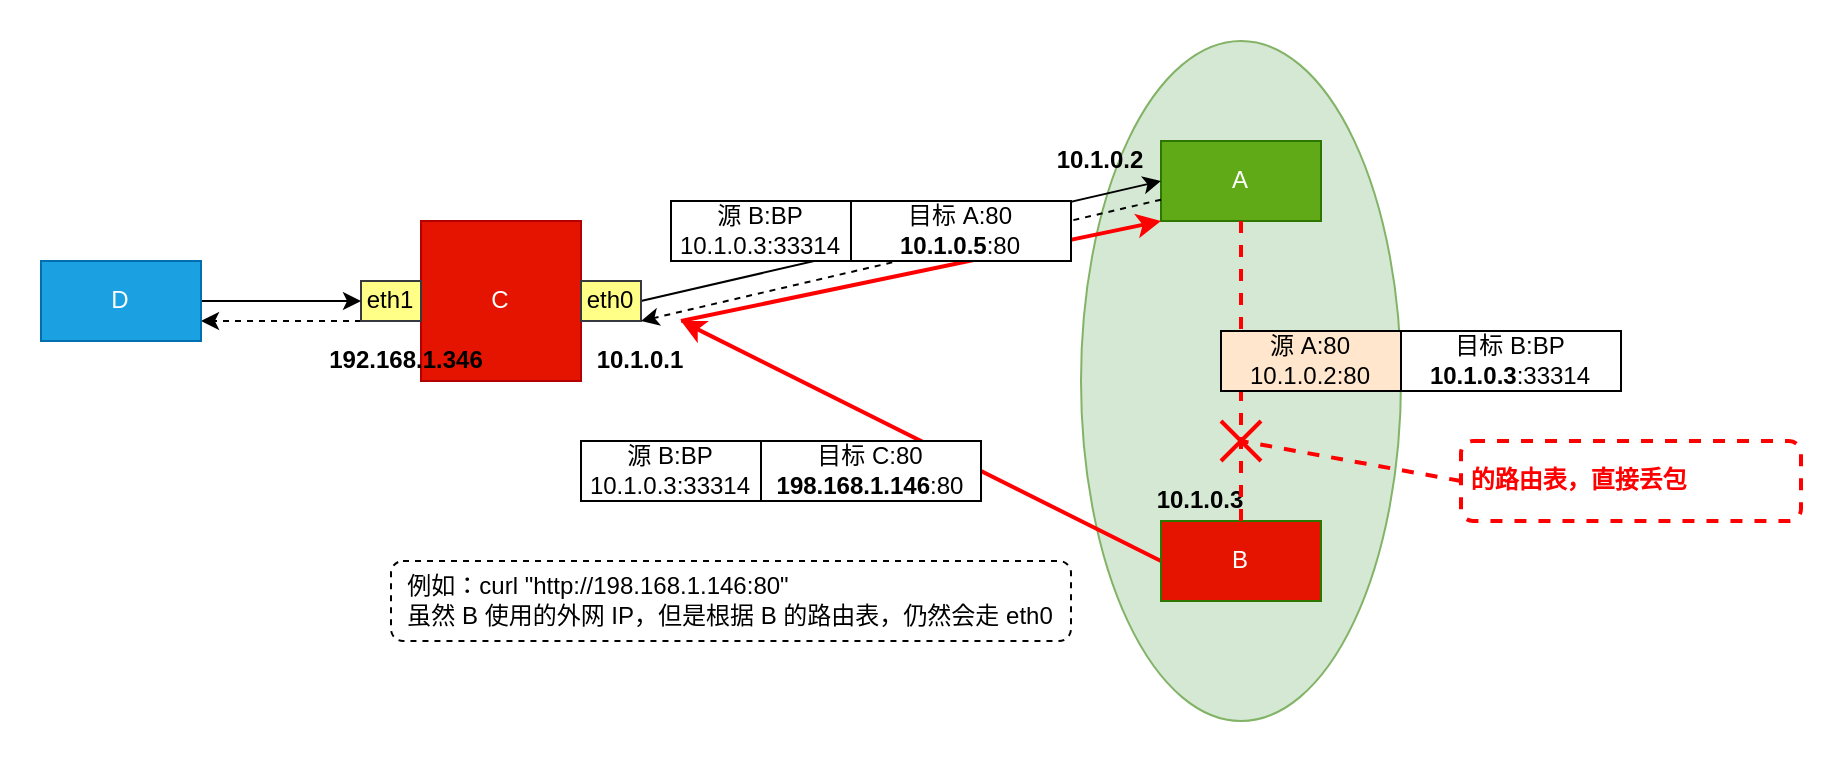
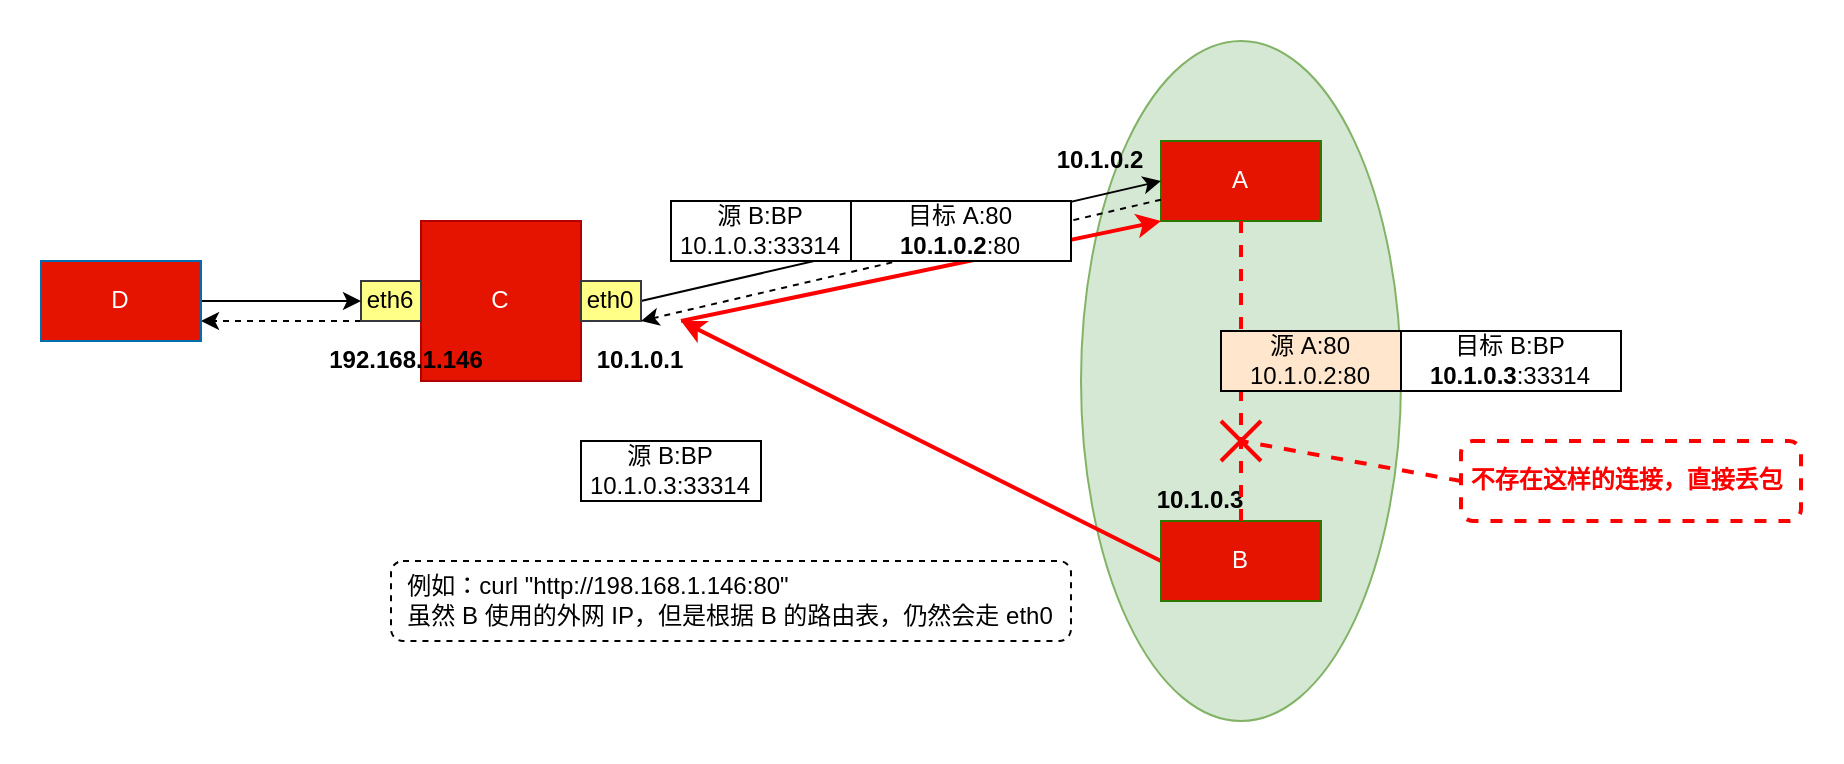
(1241, 181) -> (1241, 181)
(961, 231) -> (961, 231)
(121, 301) -> (121, 301)
(391, 301) -> (391, 301)
(407, 361) -> (407, 361)
(871, 471) -> none
(1573, 481) -> (1621, 481)
